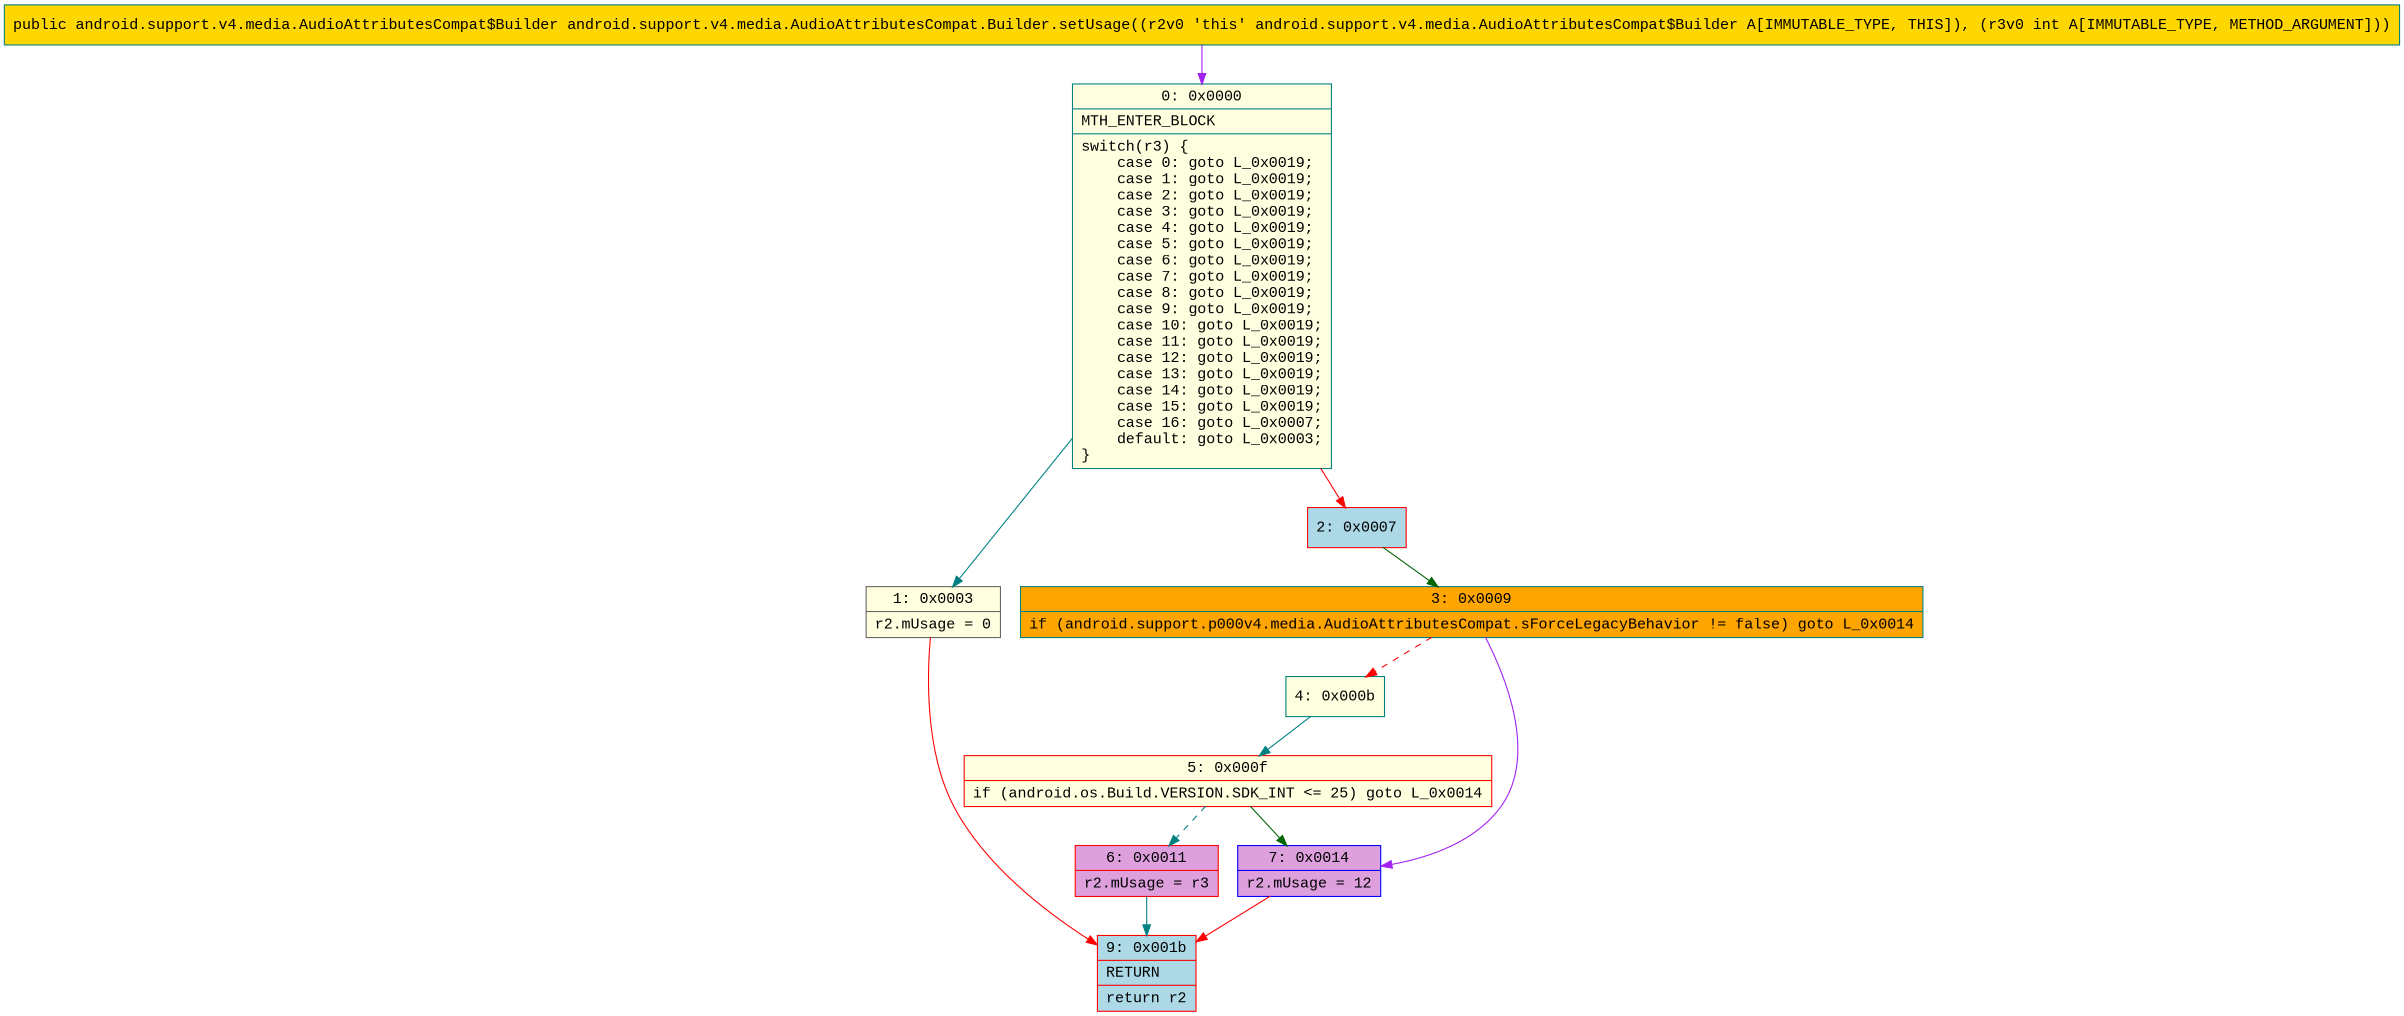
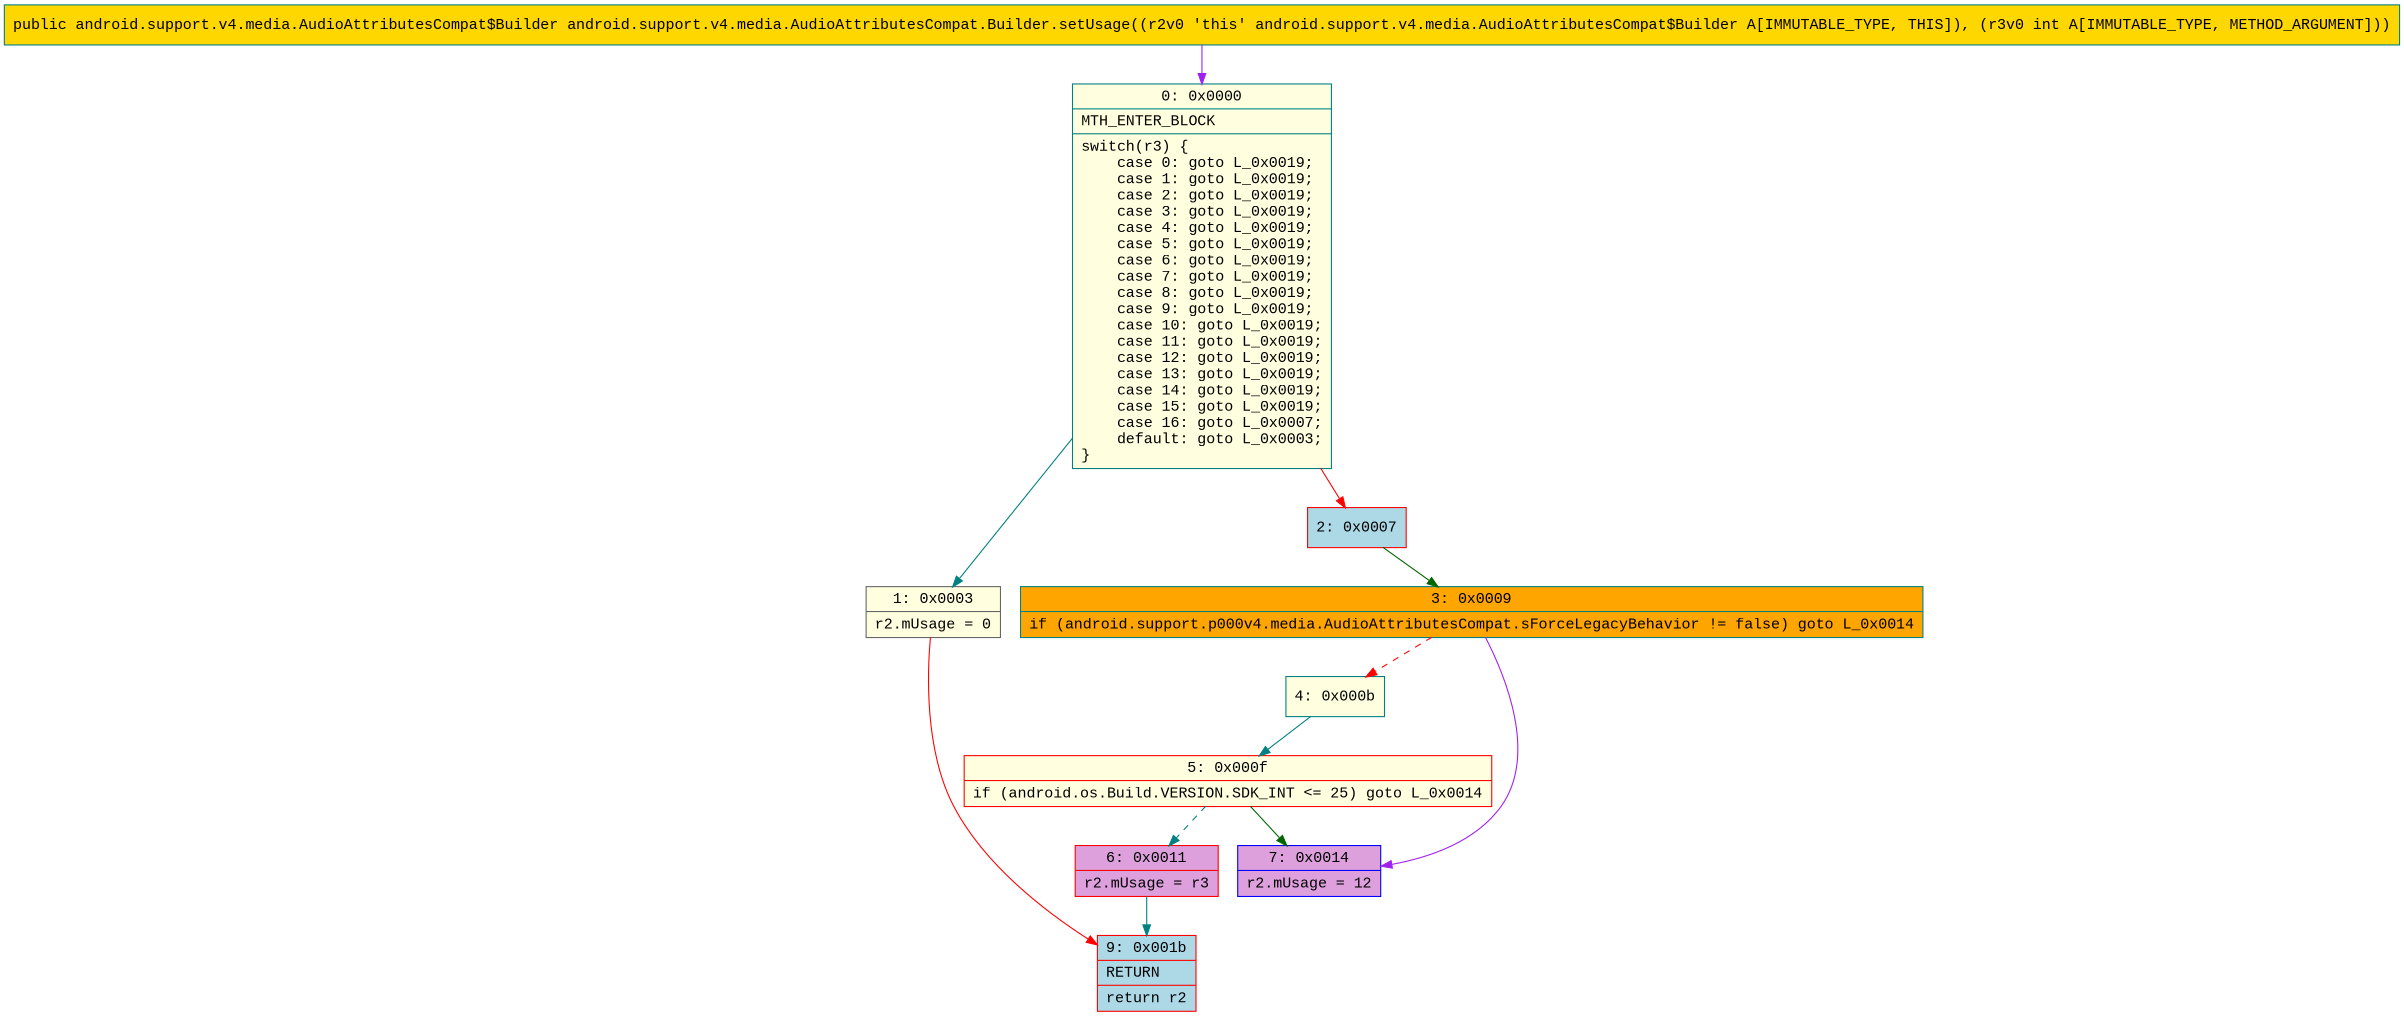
(1238, 916) -> none
